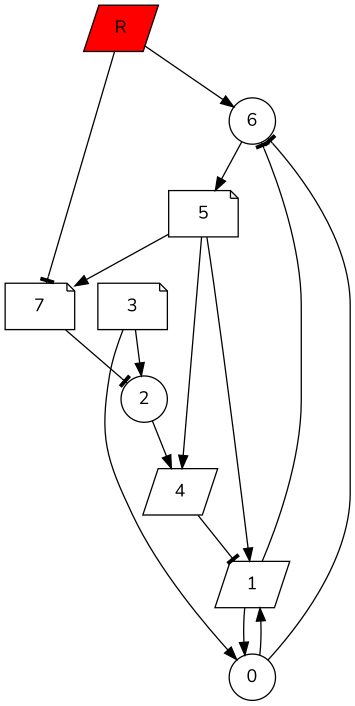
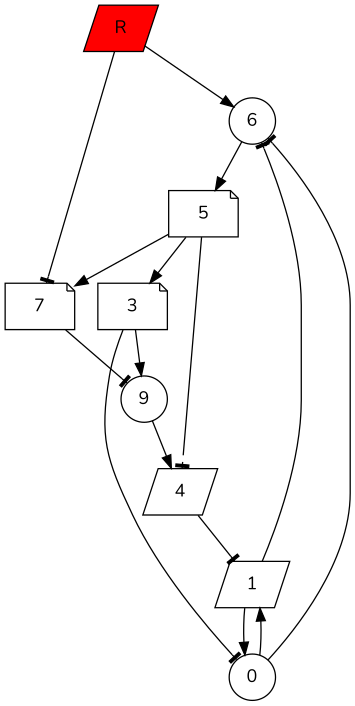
(192, 346) -> (192, 346)
(228, 392) -> (172, 255)
(144, 399) -> (144, 399)
(128, 506) -> (128, 506)
